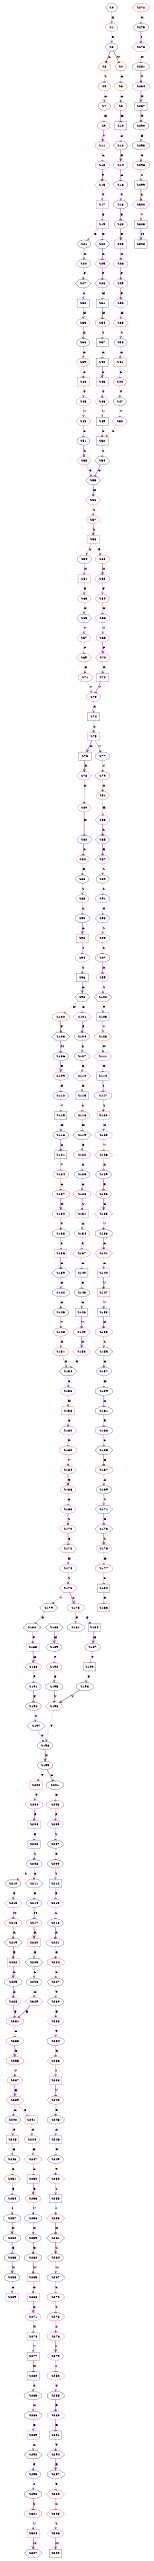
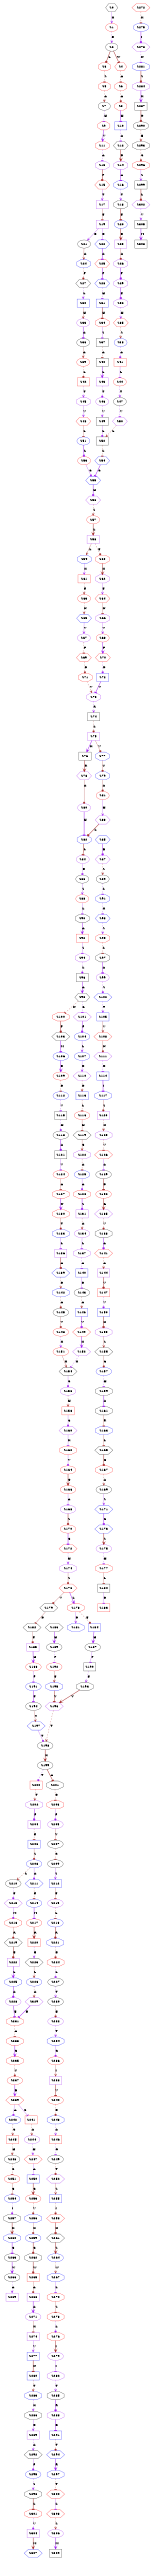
(103, 829) -> (94, 829)
(61, 1282) -> (61, 1282)
